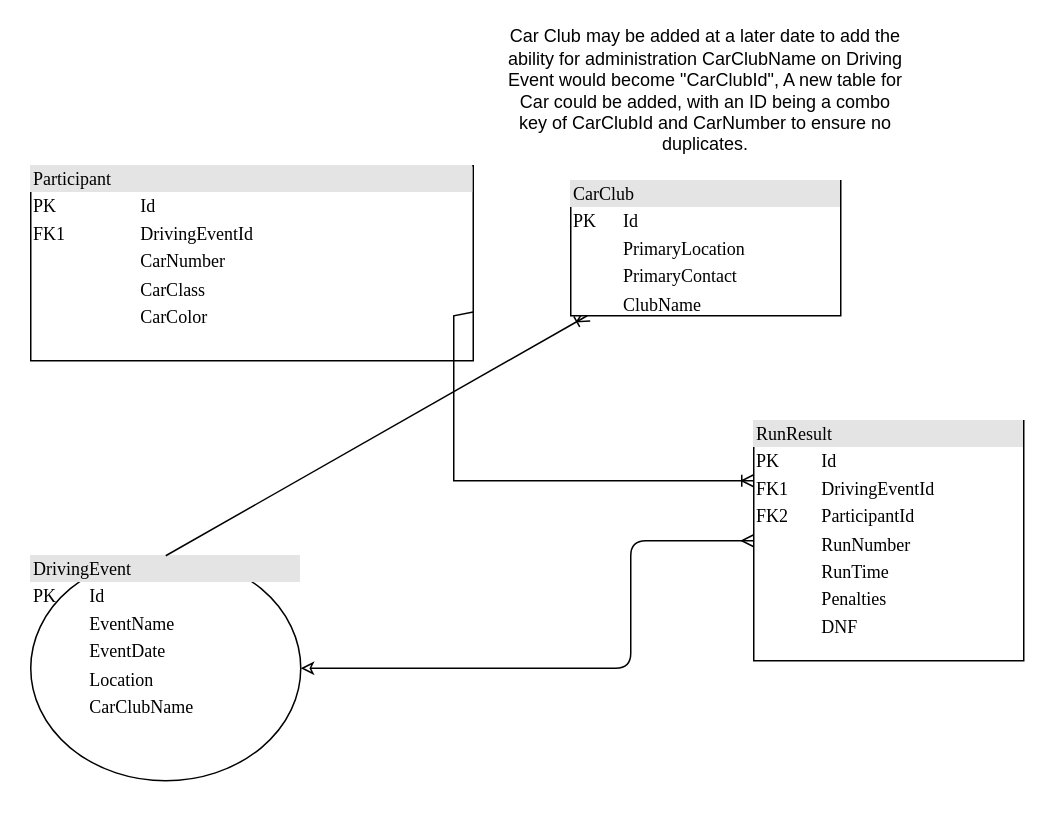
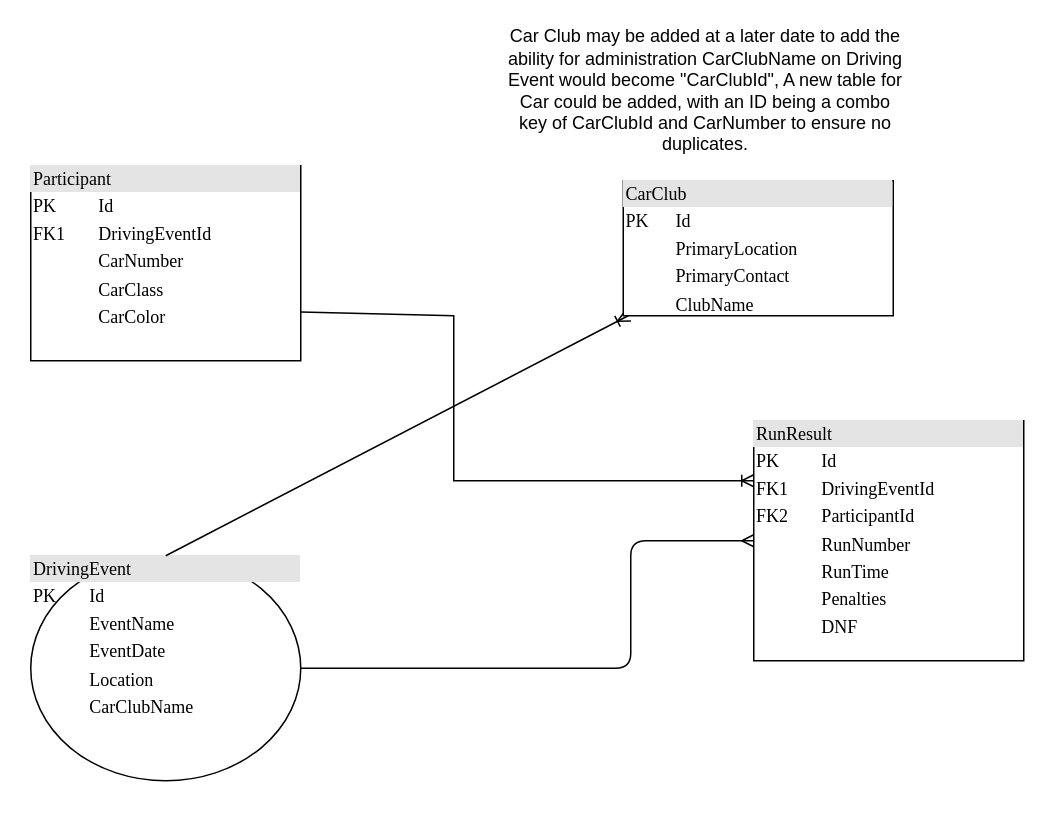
(706, 248) -> (758, 248)
(252, 263) -> (166, 263)
(312, 668) -> (307, 668)
